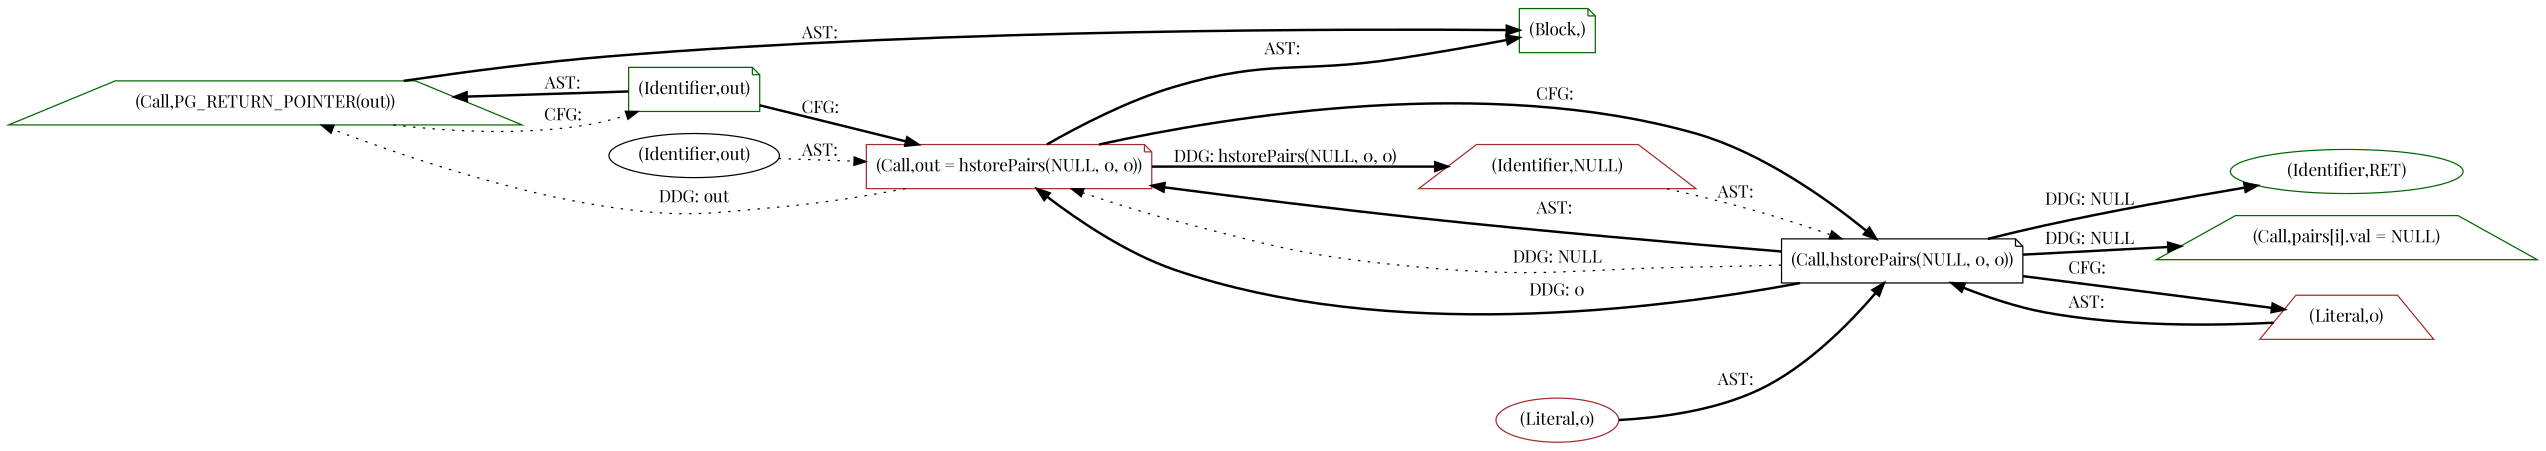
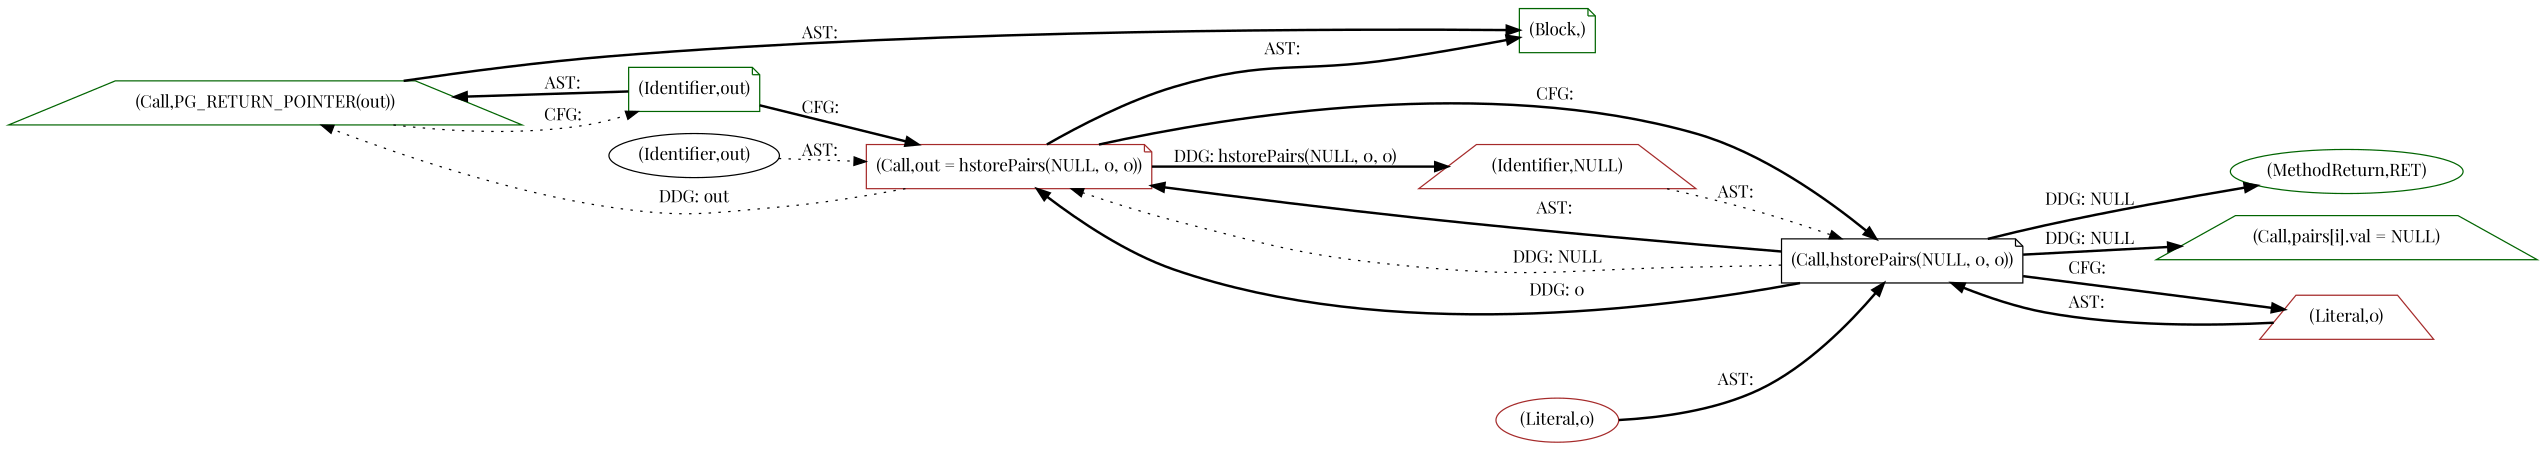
(2347, 172) -> (2347, 172)
